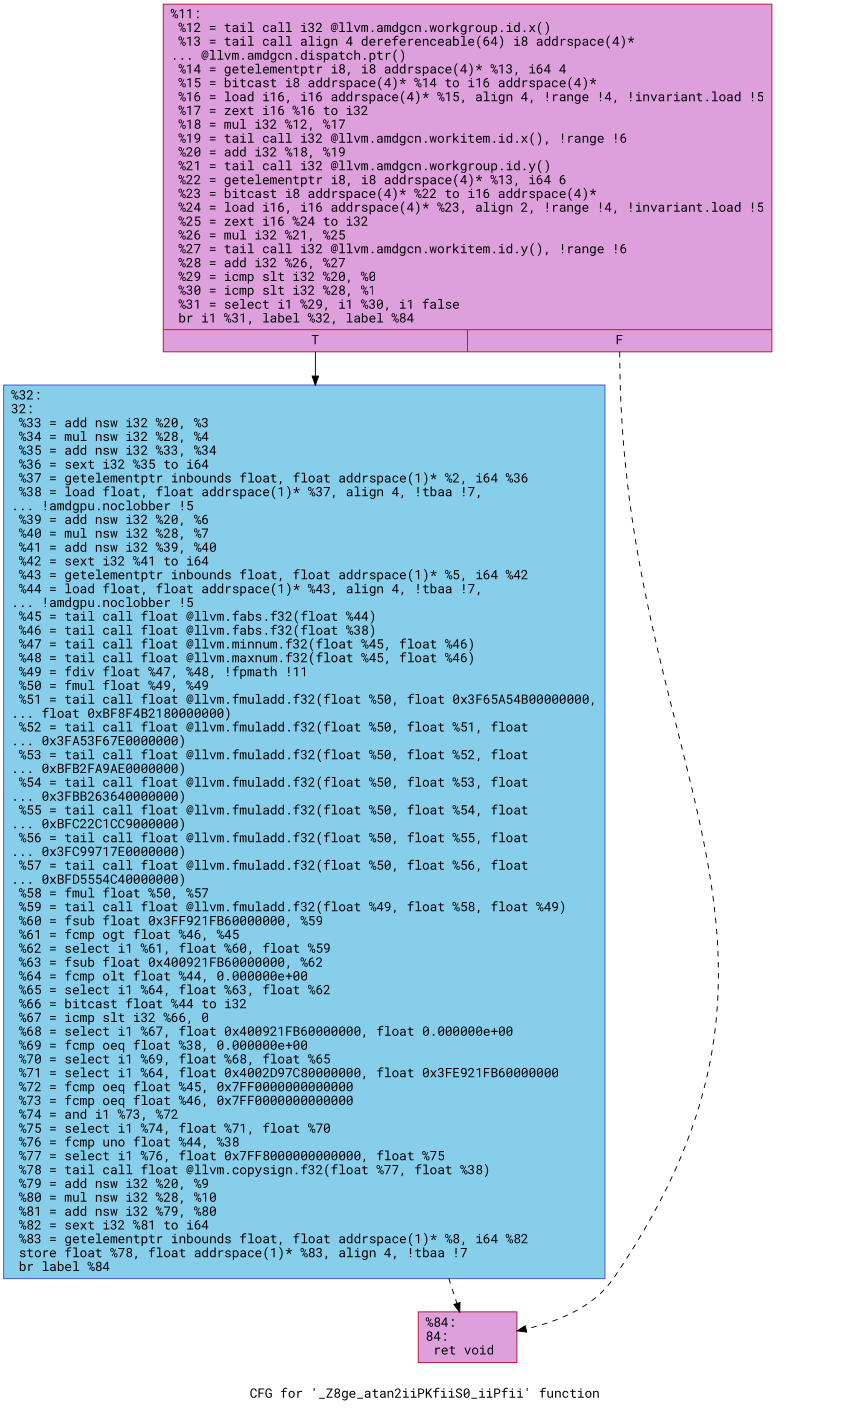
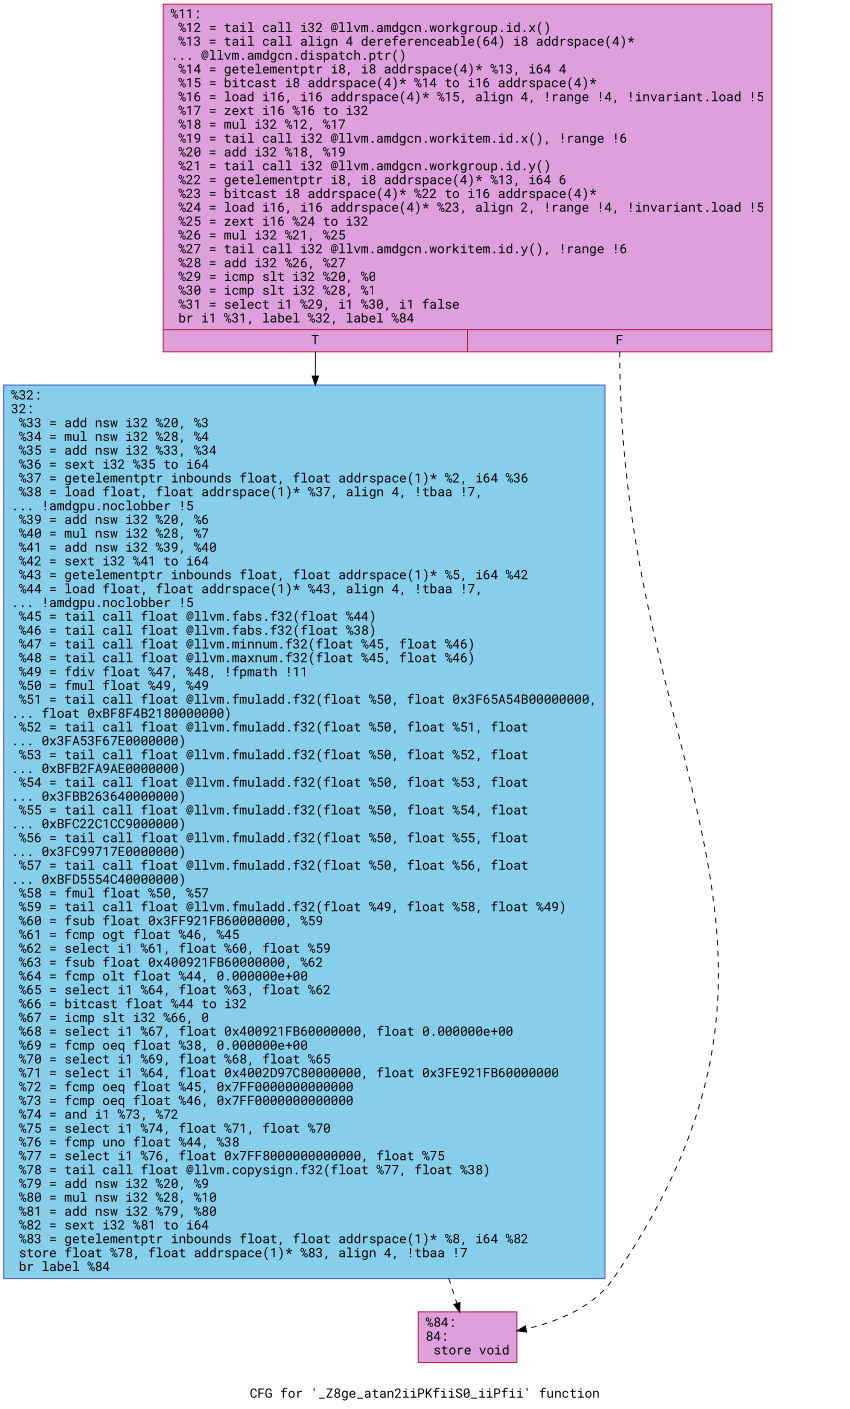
(460, 1351) -> (468, 1351)
